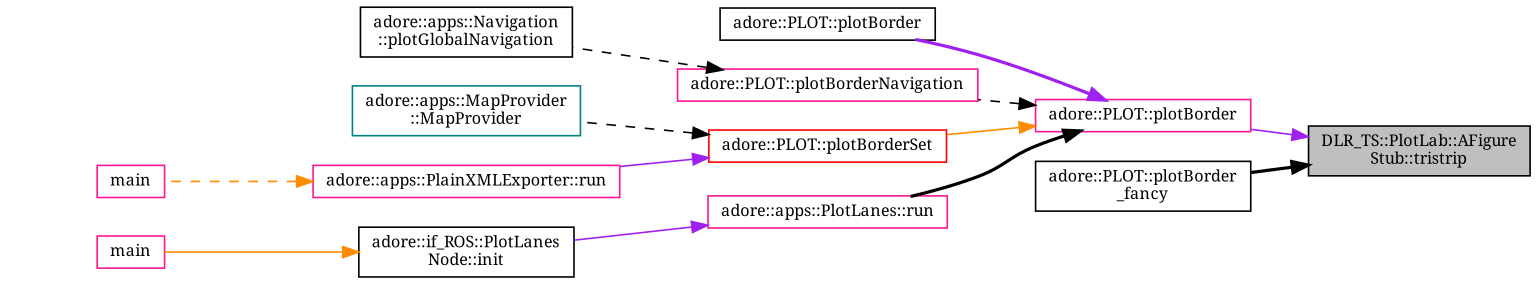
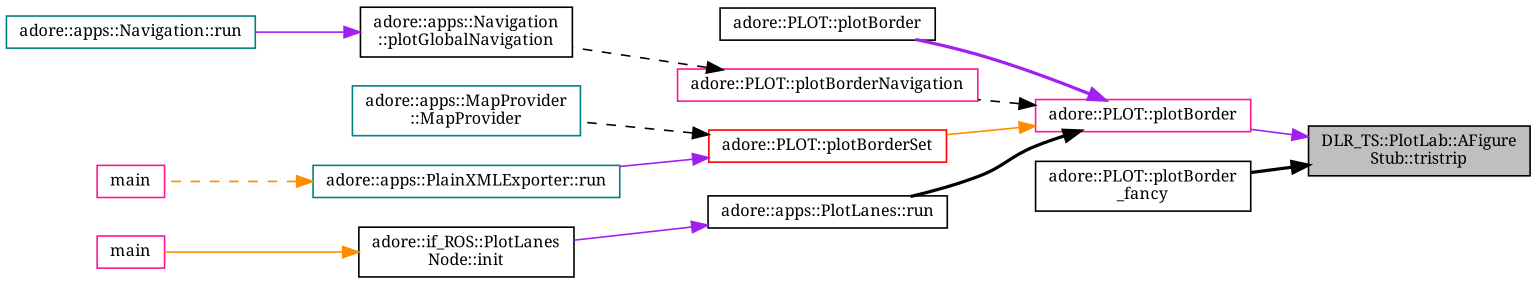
none -> (131, 32)
(466, 181) -> (466, 181)
(828, 212) -> (828, 212)
